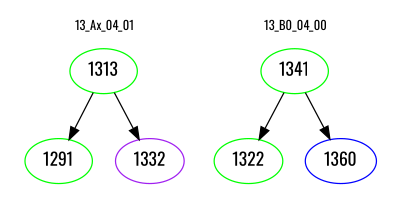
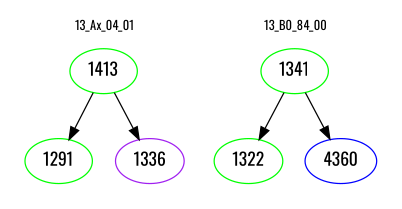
(296, 27) -> (296, 27)
(104, 71) -> (104, 71)
(150, 161) -> (150, 161)
(341, 161) -> (341, 161)
